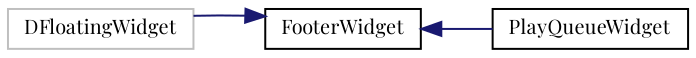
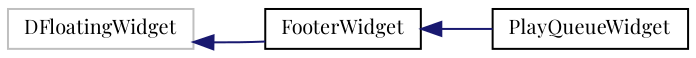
(219, 15) -> (240, 42)
